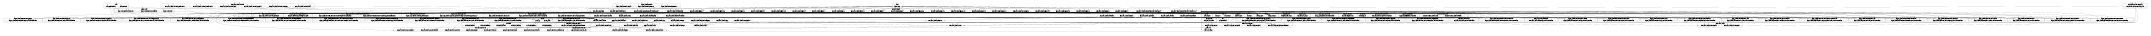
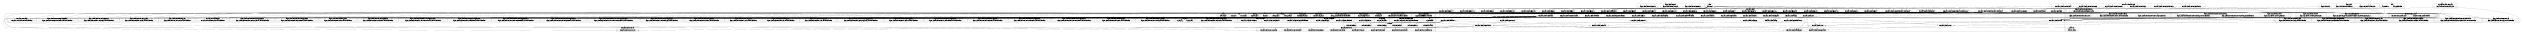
none -> (1793, 21)
(472, 30) -> (1316, 30)
